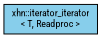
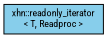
(51, 19) -> (54, 19)
